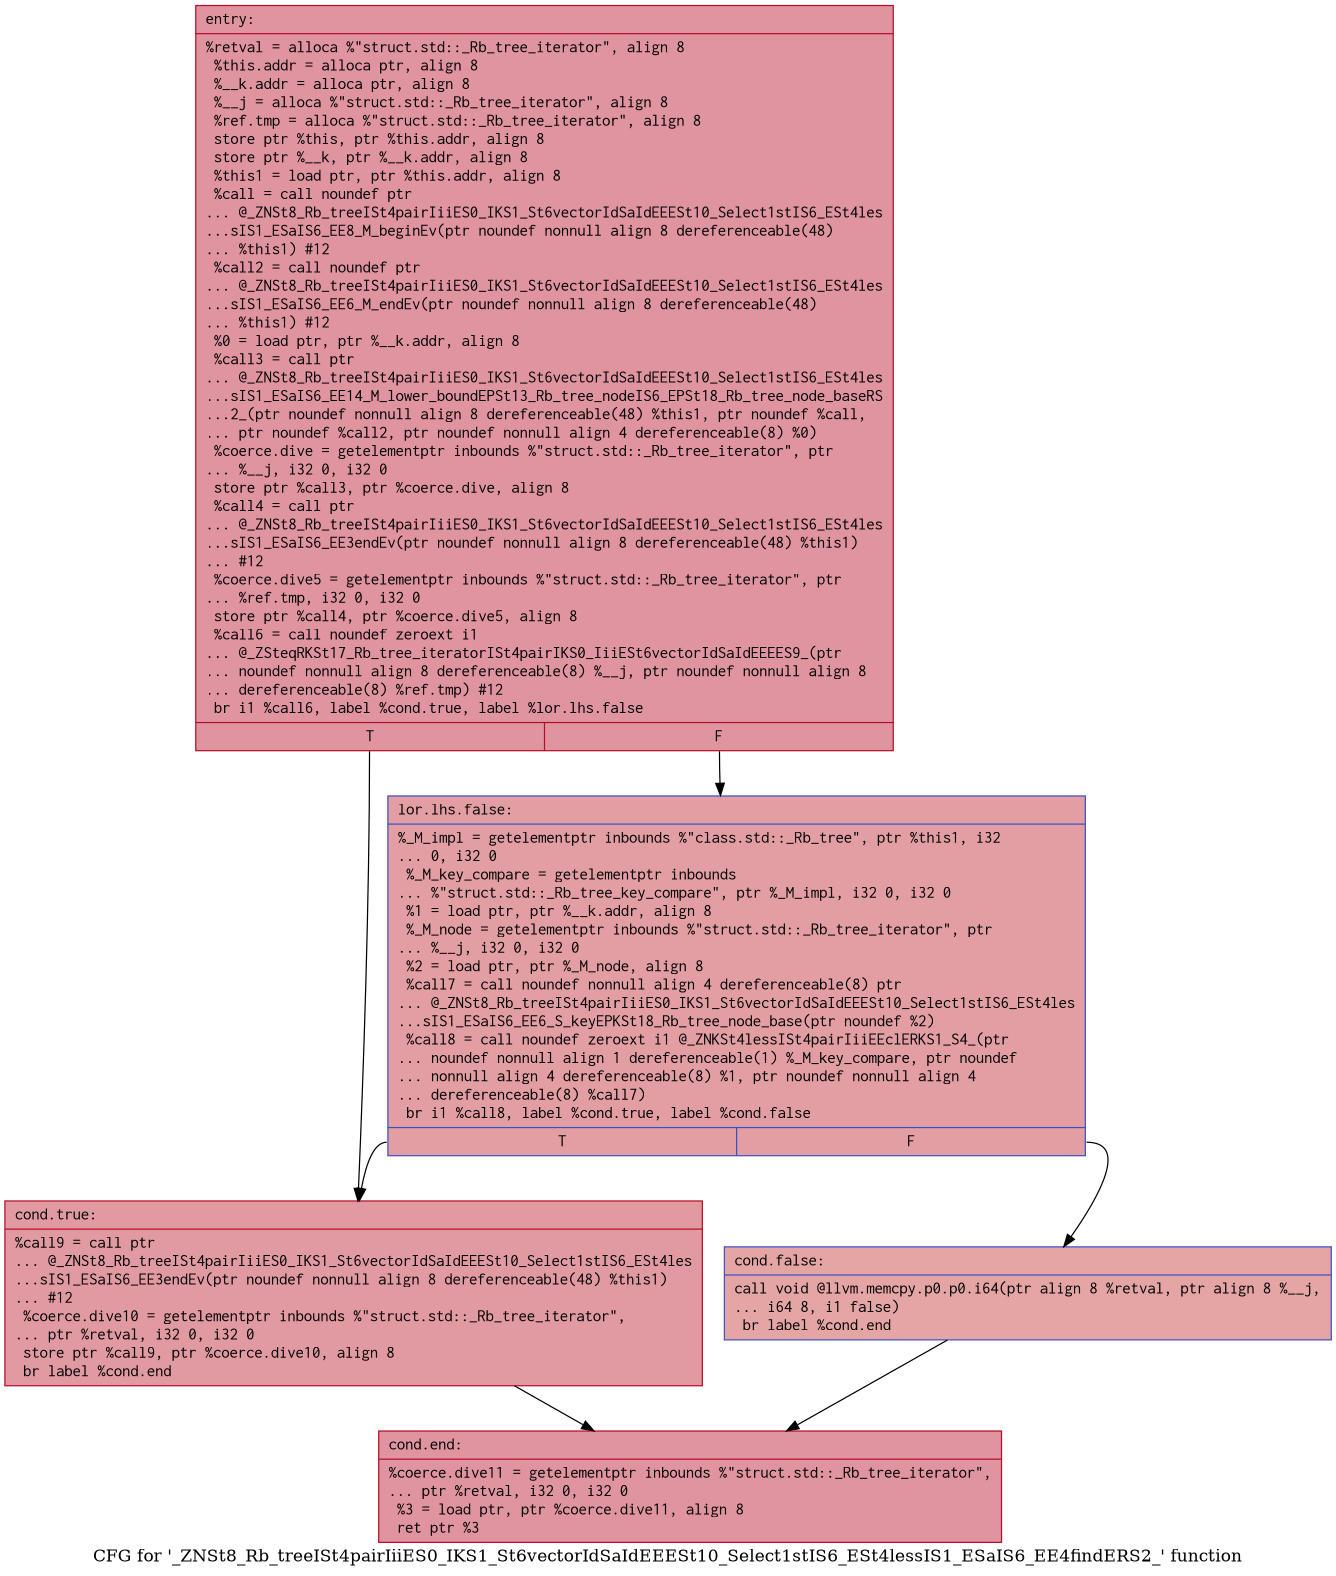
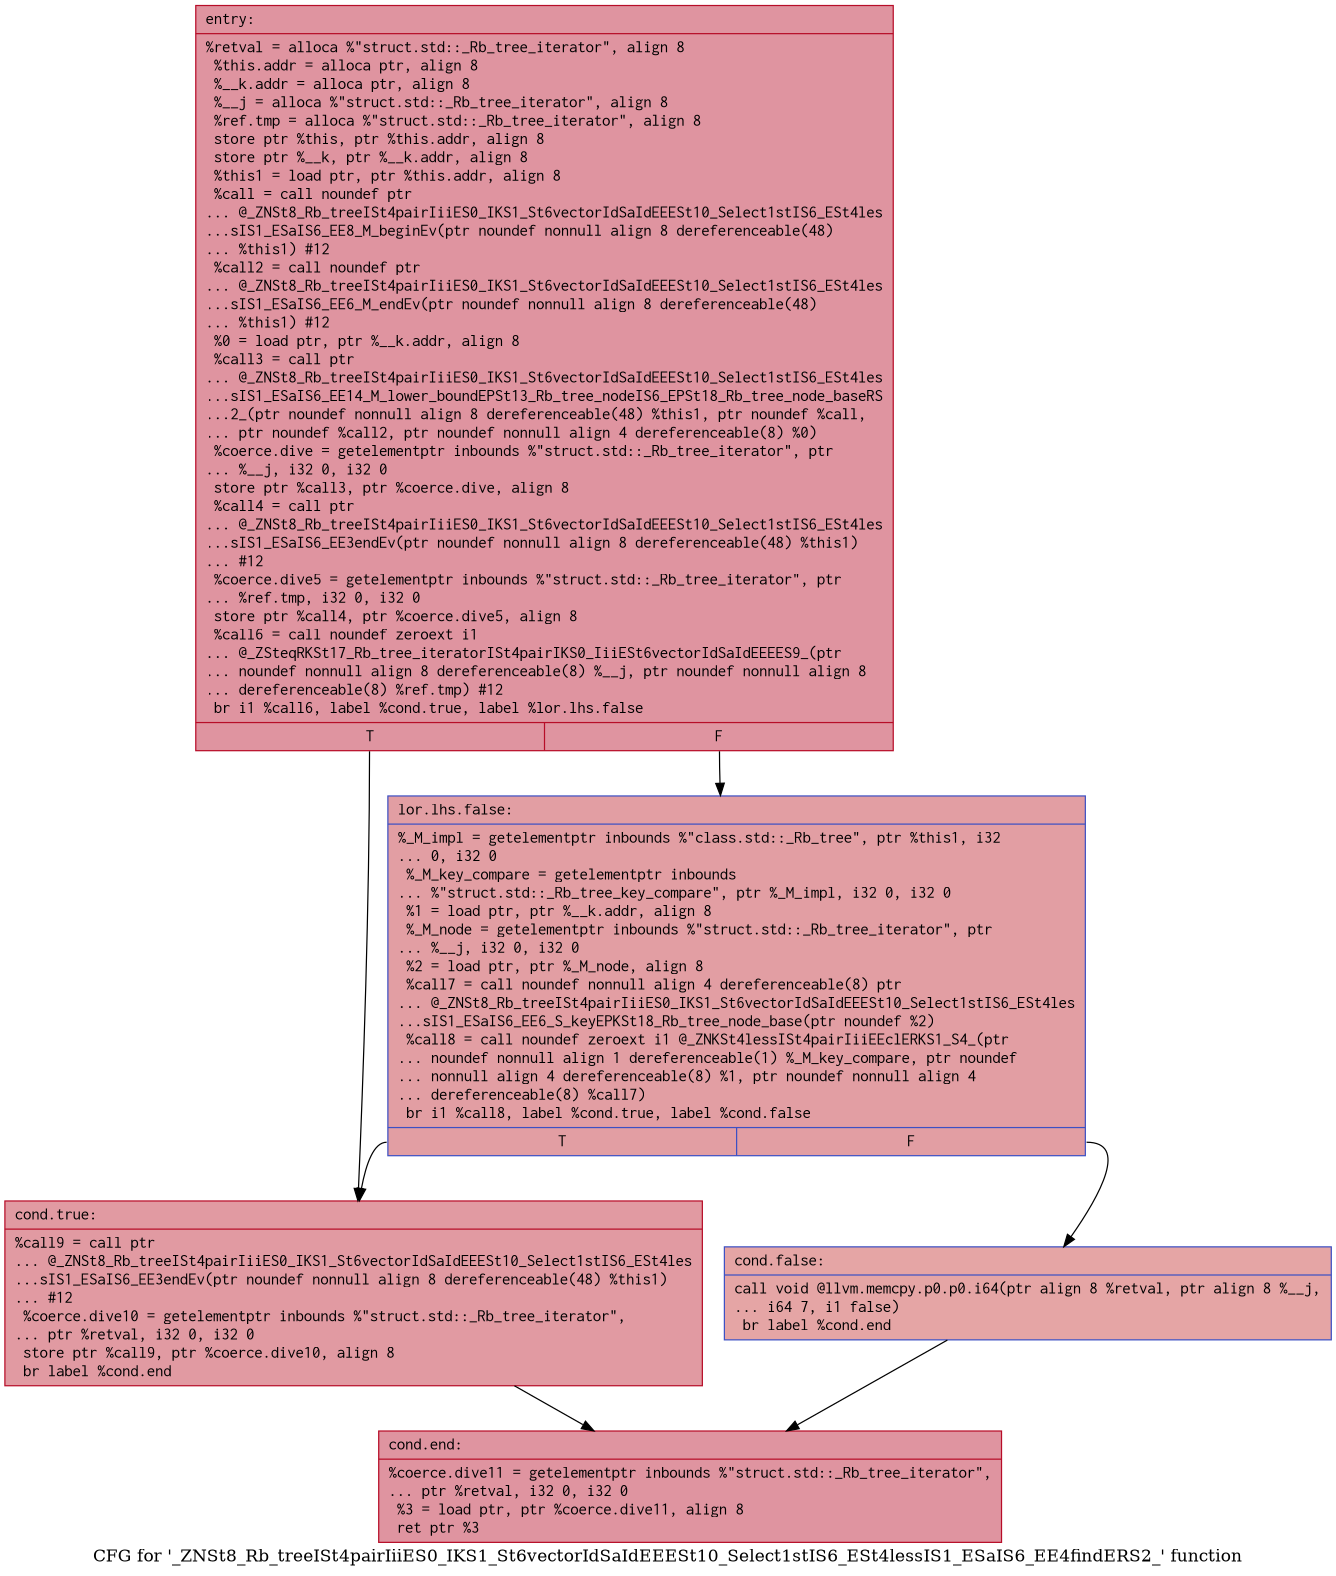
(817, 1307) -> (817, 1307)
